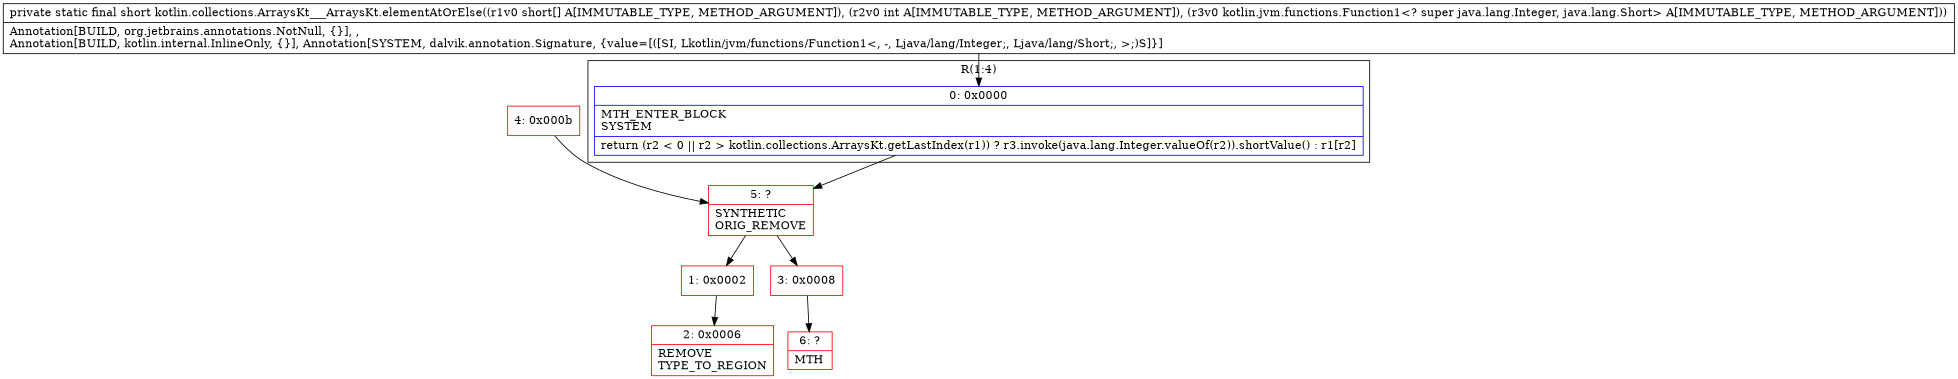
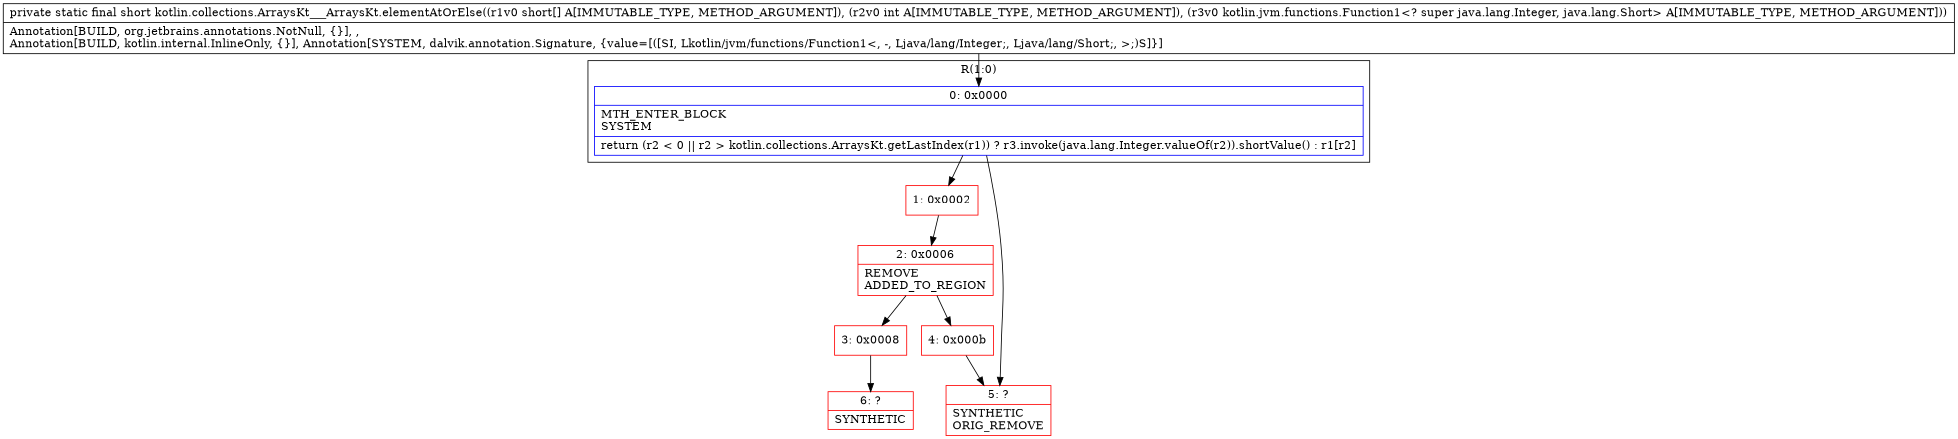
(979, 70) -> (979, 70)
(738, 247) -> (957, 167)
(785, 247) -> (897, 307)
none -> (942, 307)
(809, 360) -> (871, 420)
(713, 366) -> (926, 286)
